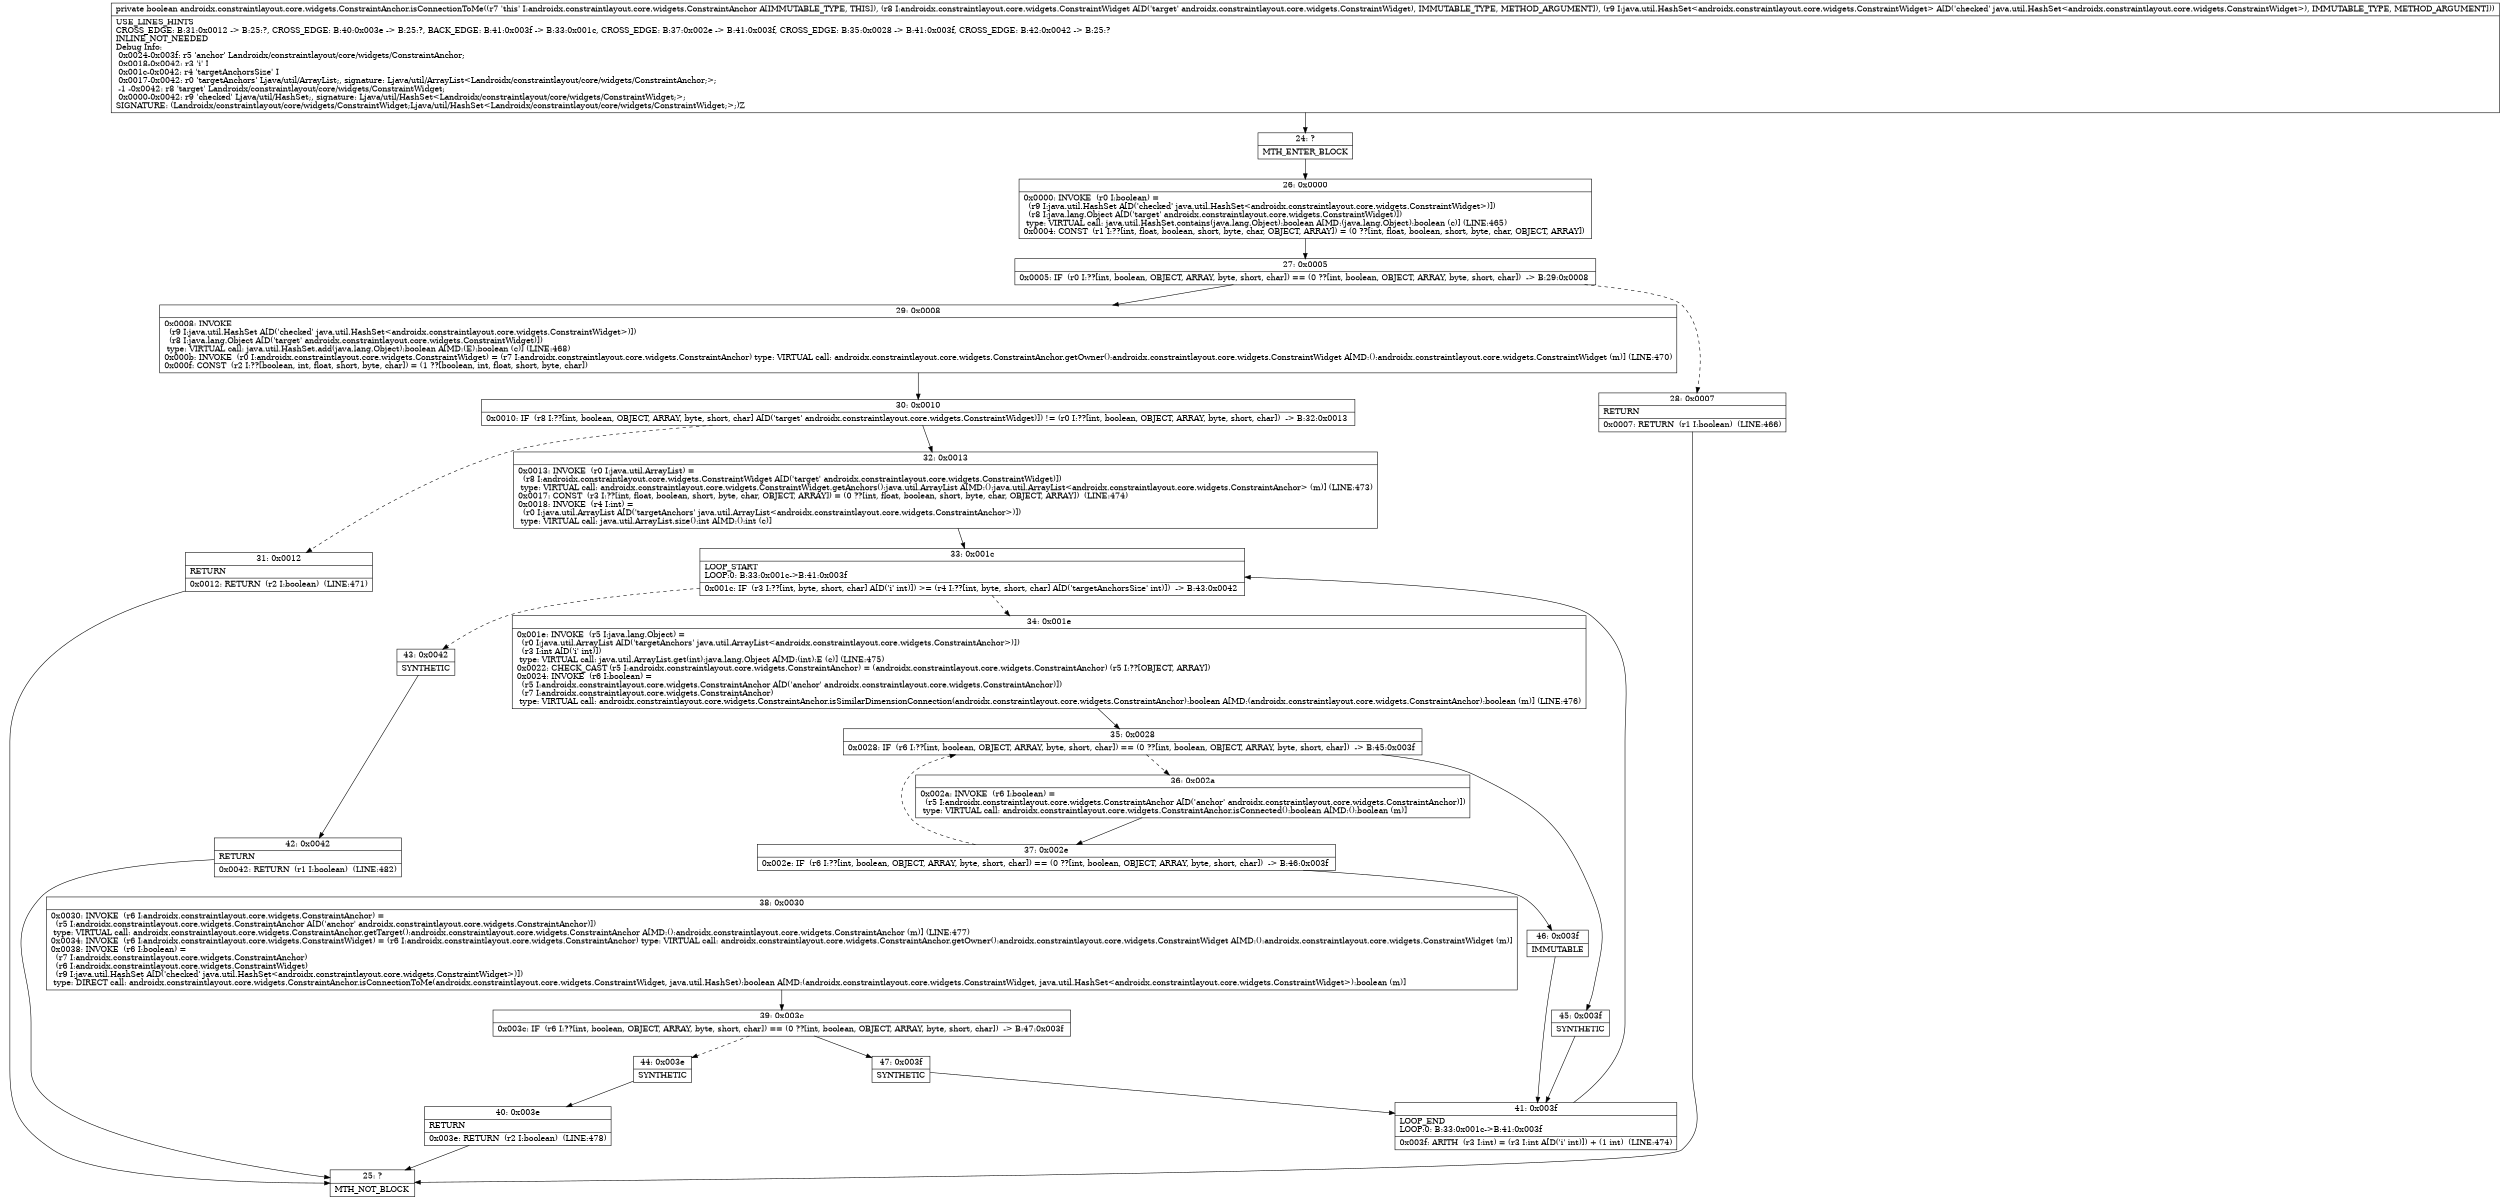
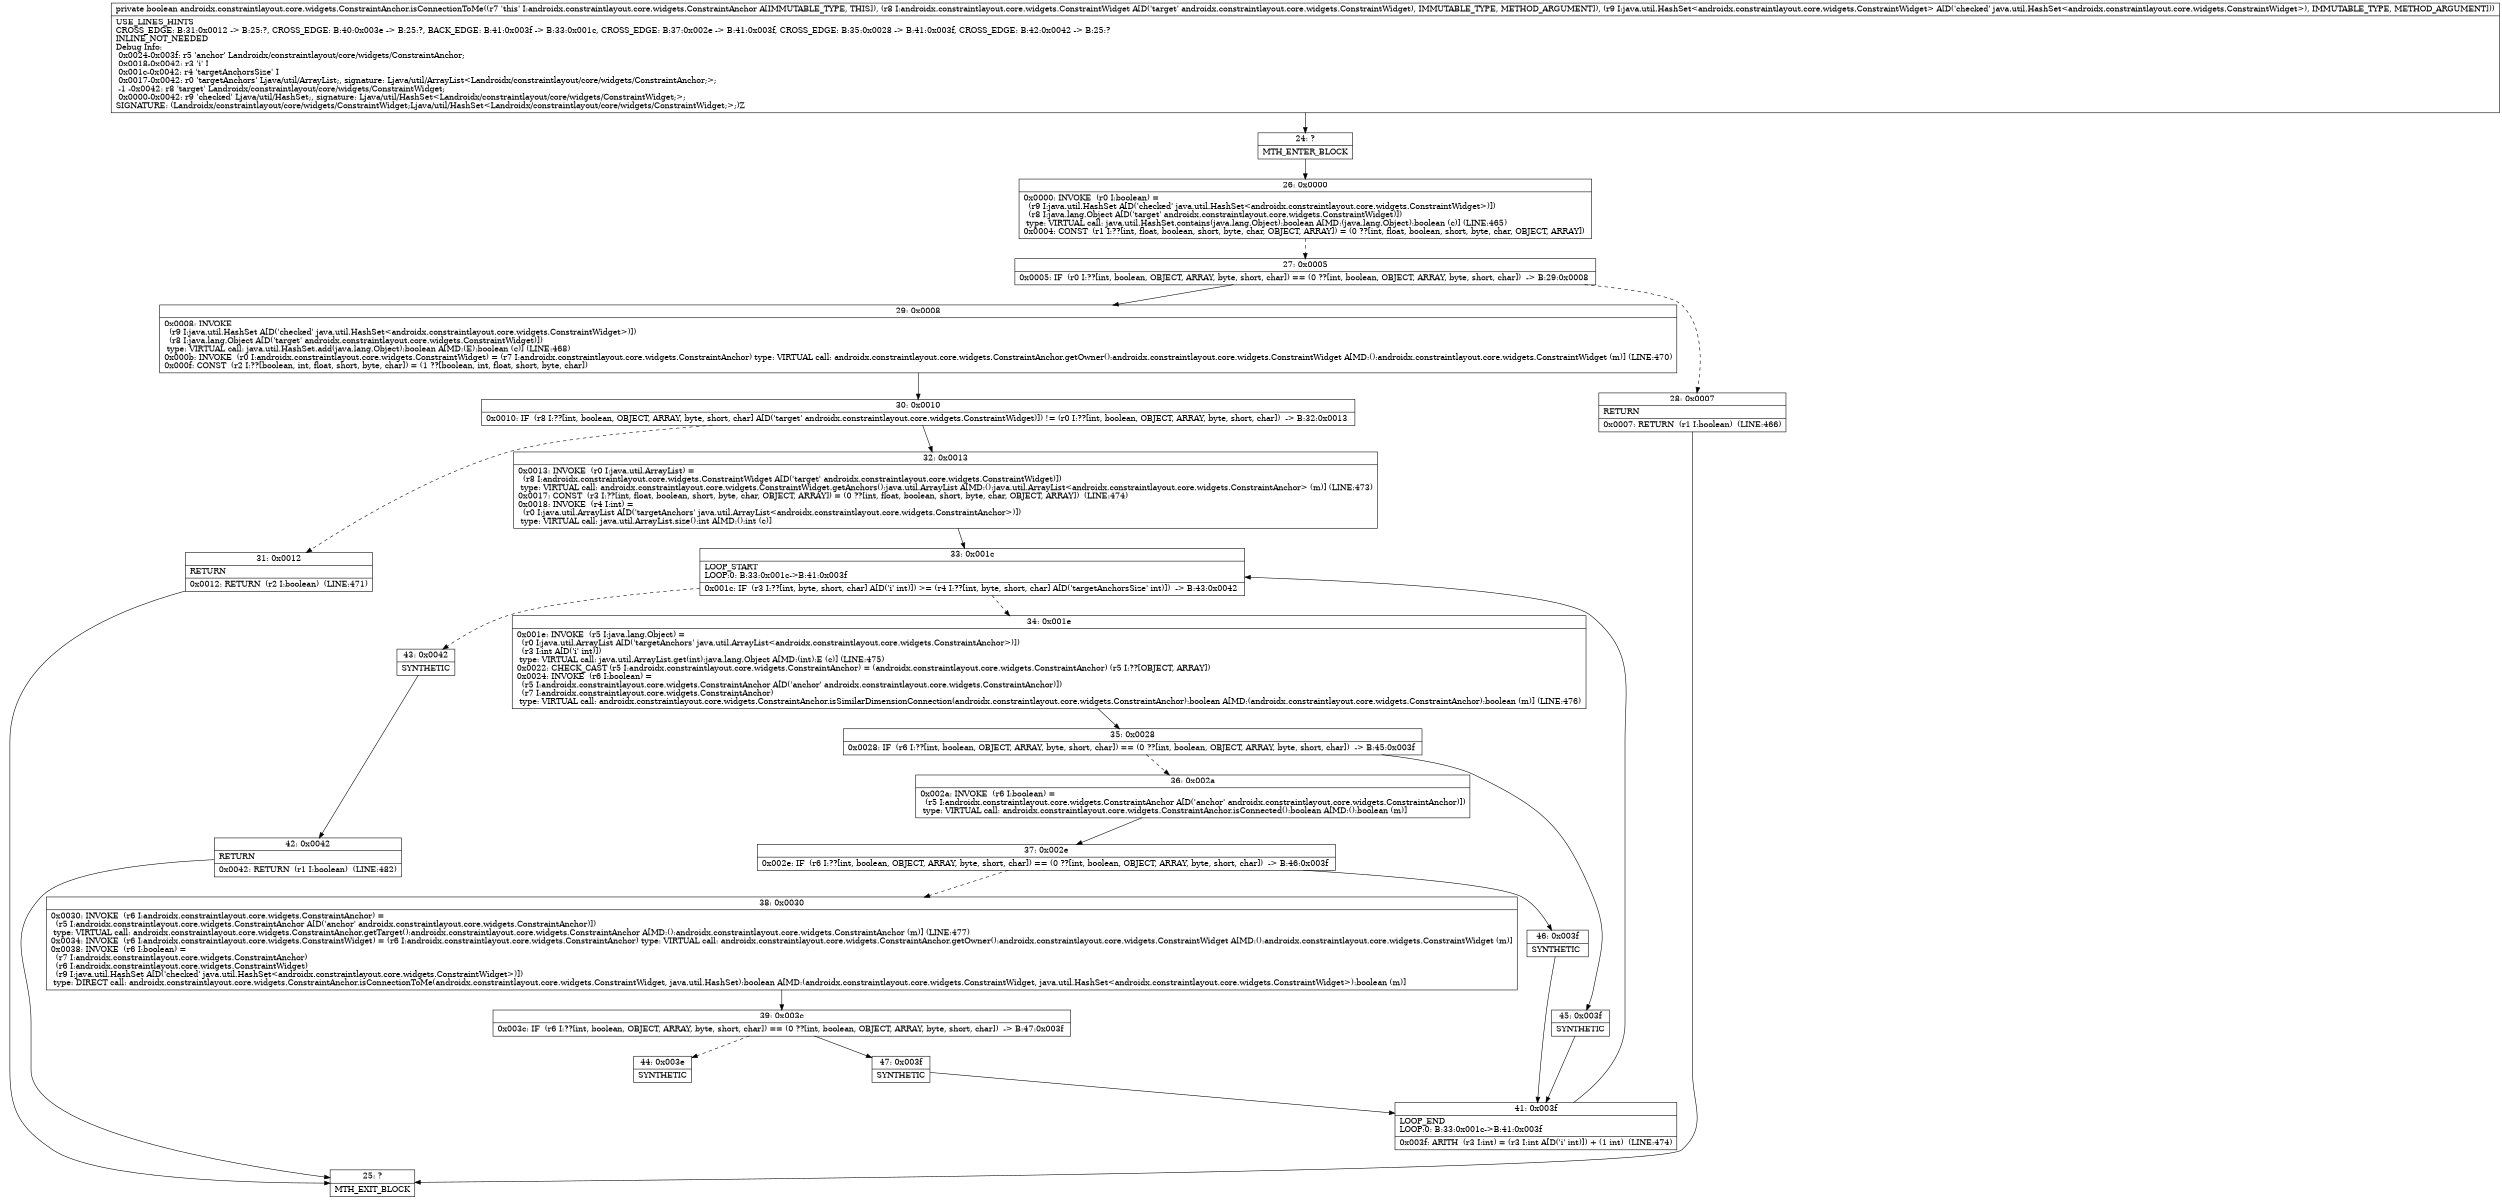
(1305, 246) -> (1305, 246)
(905, 809) -> (969, 883)
(1558, 950) -> (1556, 950)
(518, 1126) -> none
(372, 1190) -> (372, 1190)
